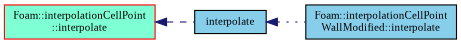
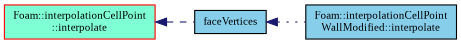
(230, 22) -> (230, 22)
